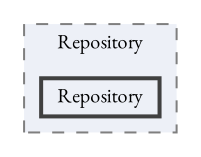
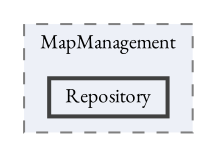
(100, 43) -> (108, 43)
